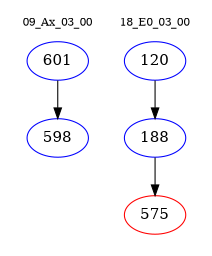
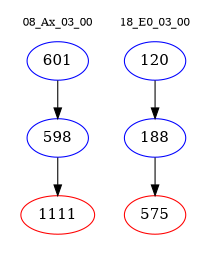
(58, 23) -> (58, 23)
none -> (58, 215)
